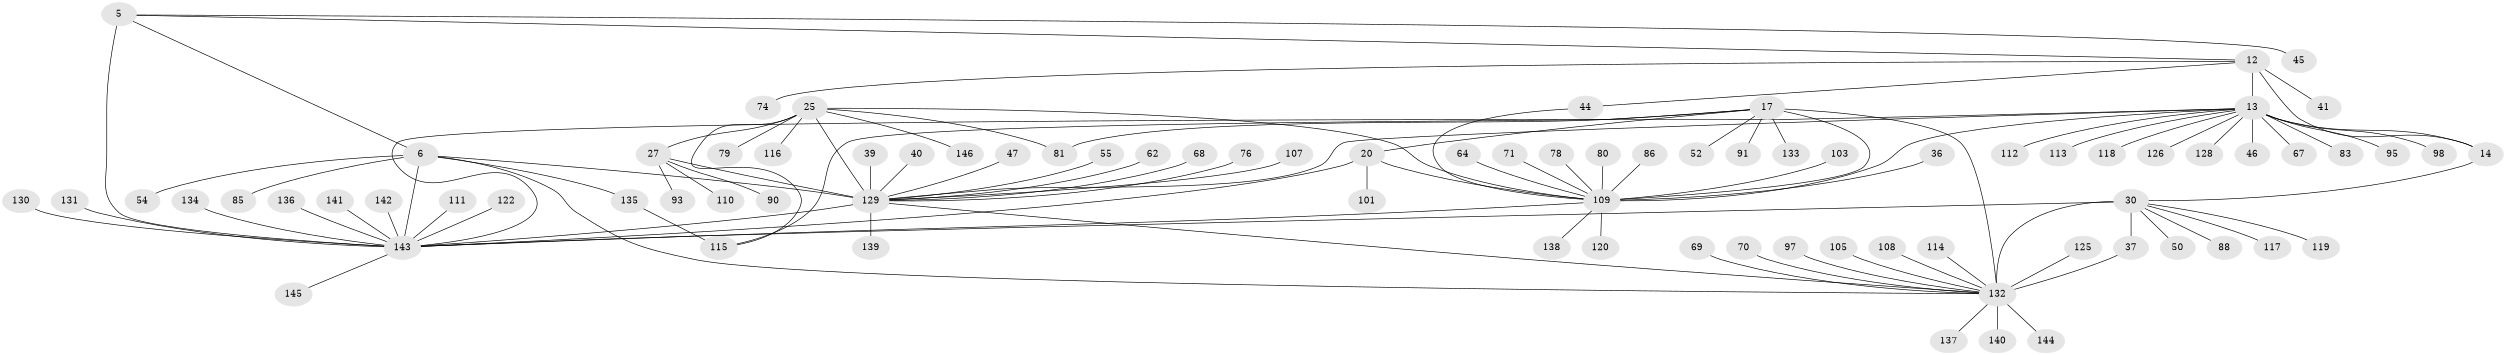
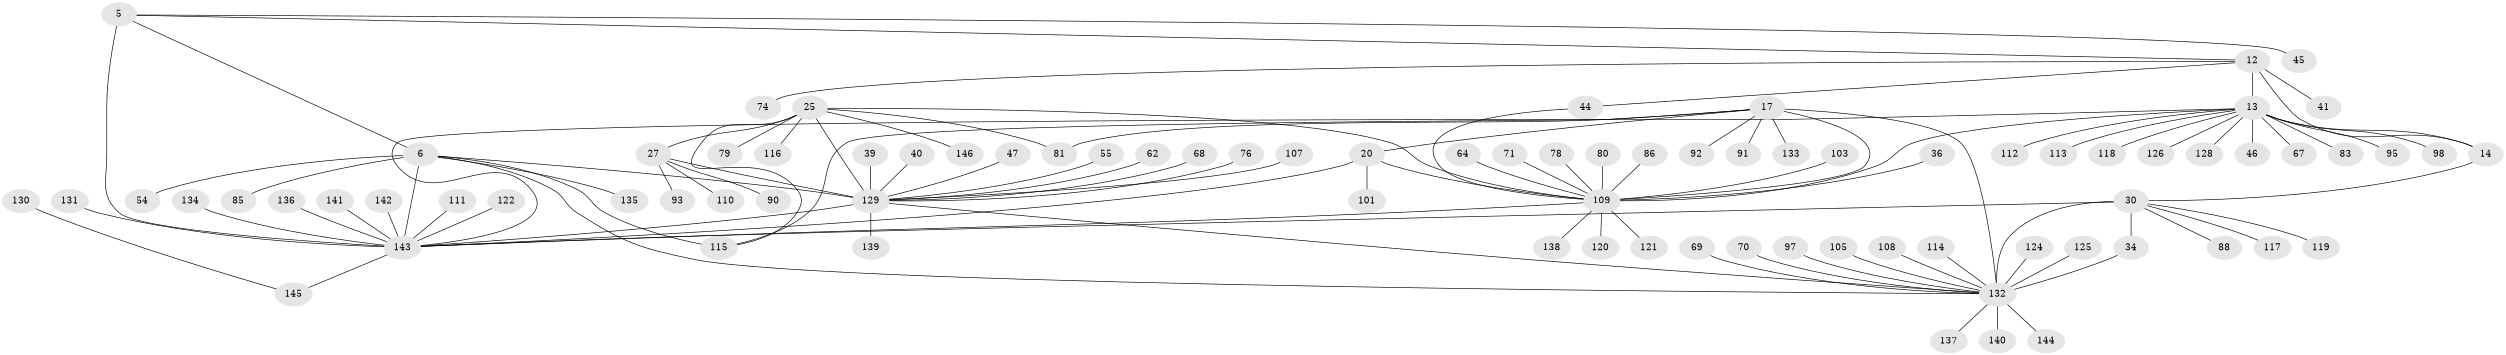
(1590, 129) -> none
(1697, 154) -> (1697, 154)
(670, 222) -> (575, 188)
(156, 229) -> (155, 252)
none -> (1649, 248)
none -> (2034, 248)
(2131, 248) -> (2131, 248)
(2178, 248) -> none
